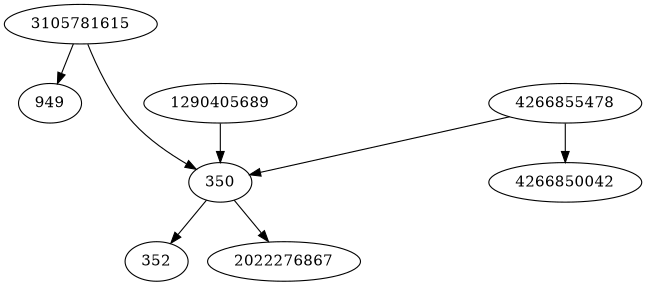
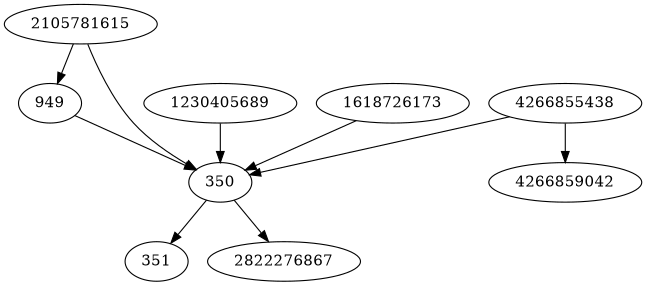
(81, 24) -> (81, 24)
(220, 103) -> (220, 103)
none -> (393, 103)
(565, 103) -> (565, 103)
none -> (130, 141)
(565, 182) -> (565, 182)
(157, 261) -> (157, 261)
(284, 261) -> (284, 261)
